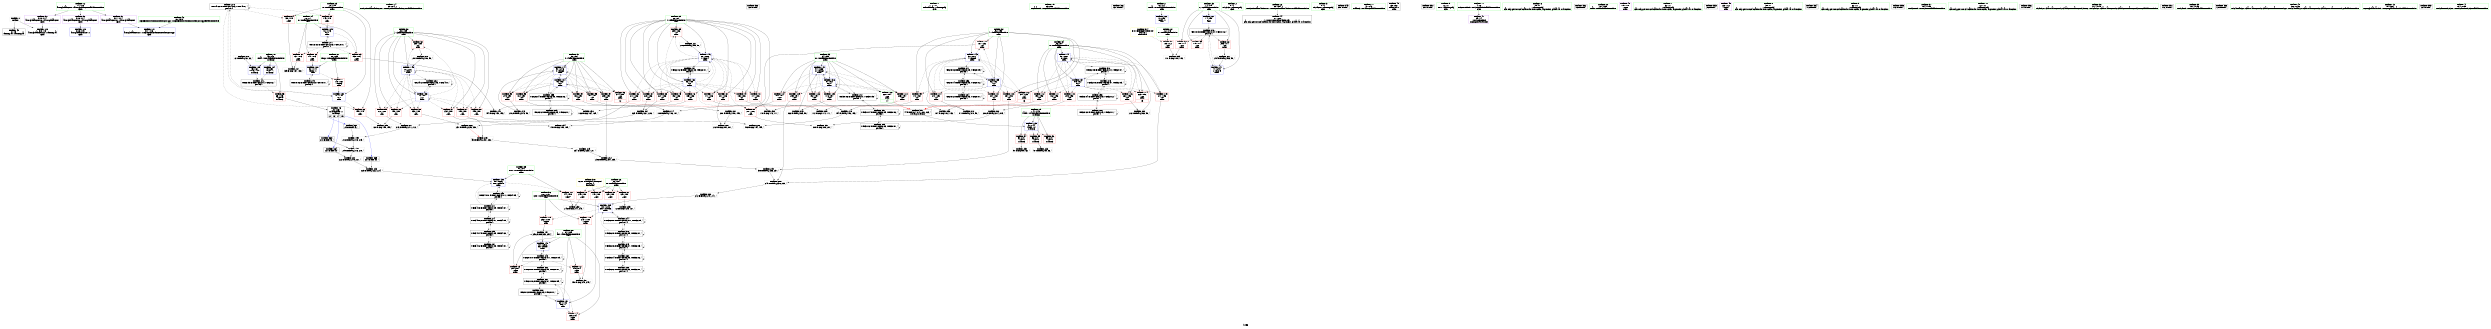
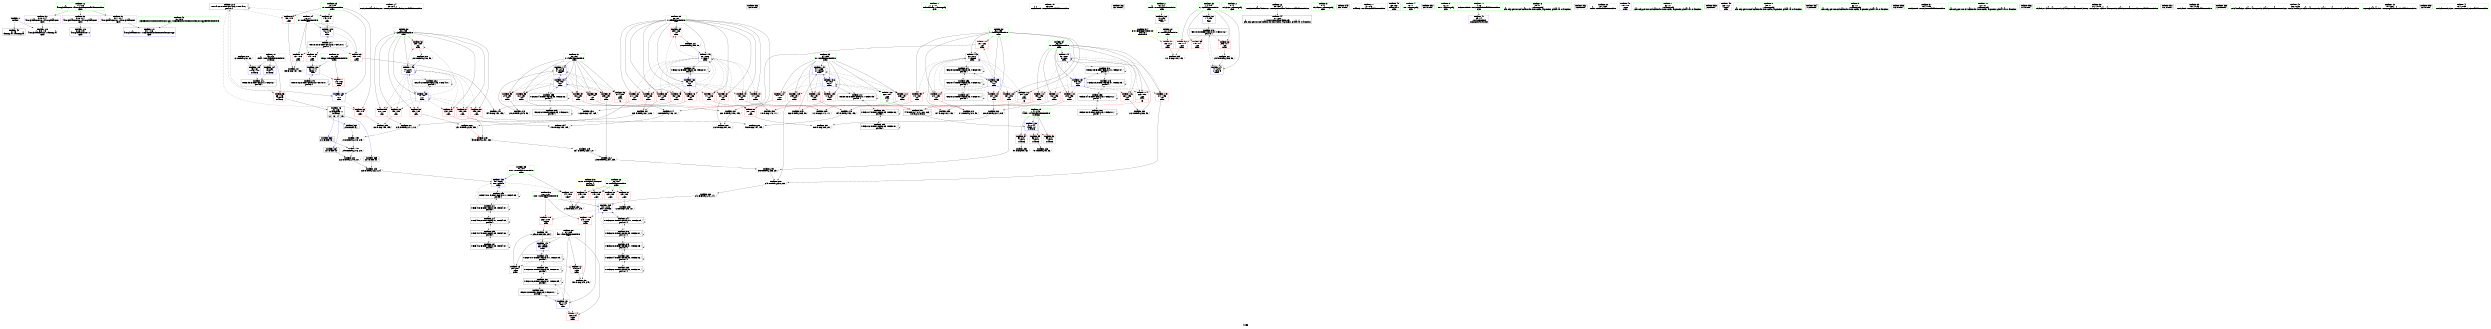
none -> (1411, 7)
(977, 52) -> (977, 51)
(767, 104) -> (763, 103)
